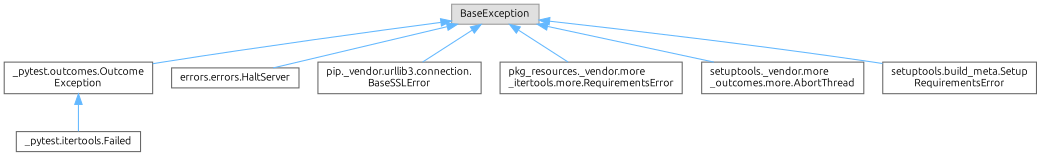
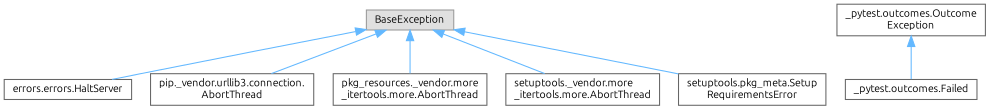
(297, 42) -> none
(400, 78) -> (232, 89)
(591, 78) -> (410, 89)
(783, 78) -> (583, 89)
(960, 78) -> (752, 89)
(78, 142) -> (911, 89)
